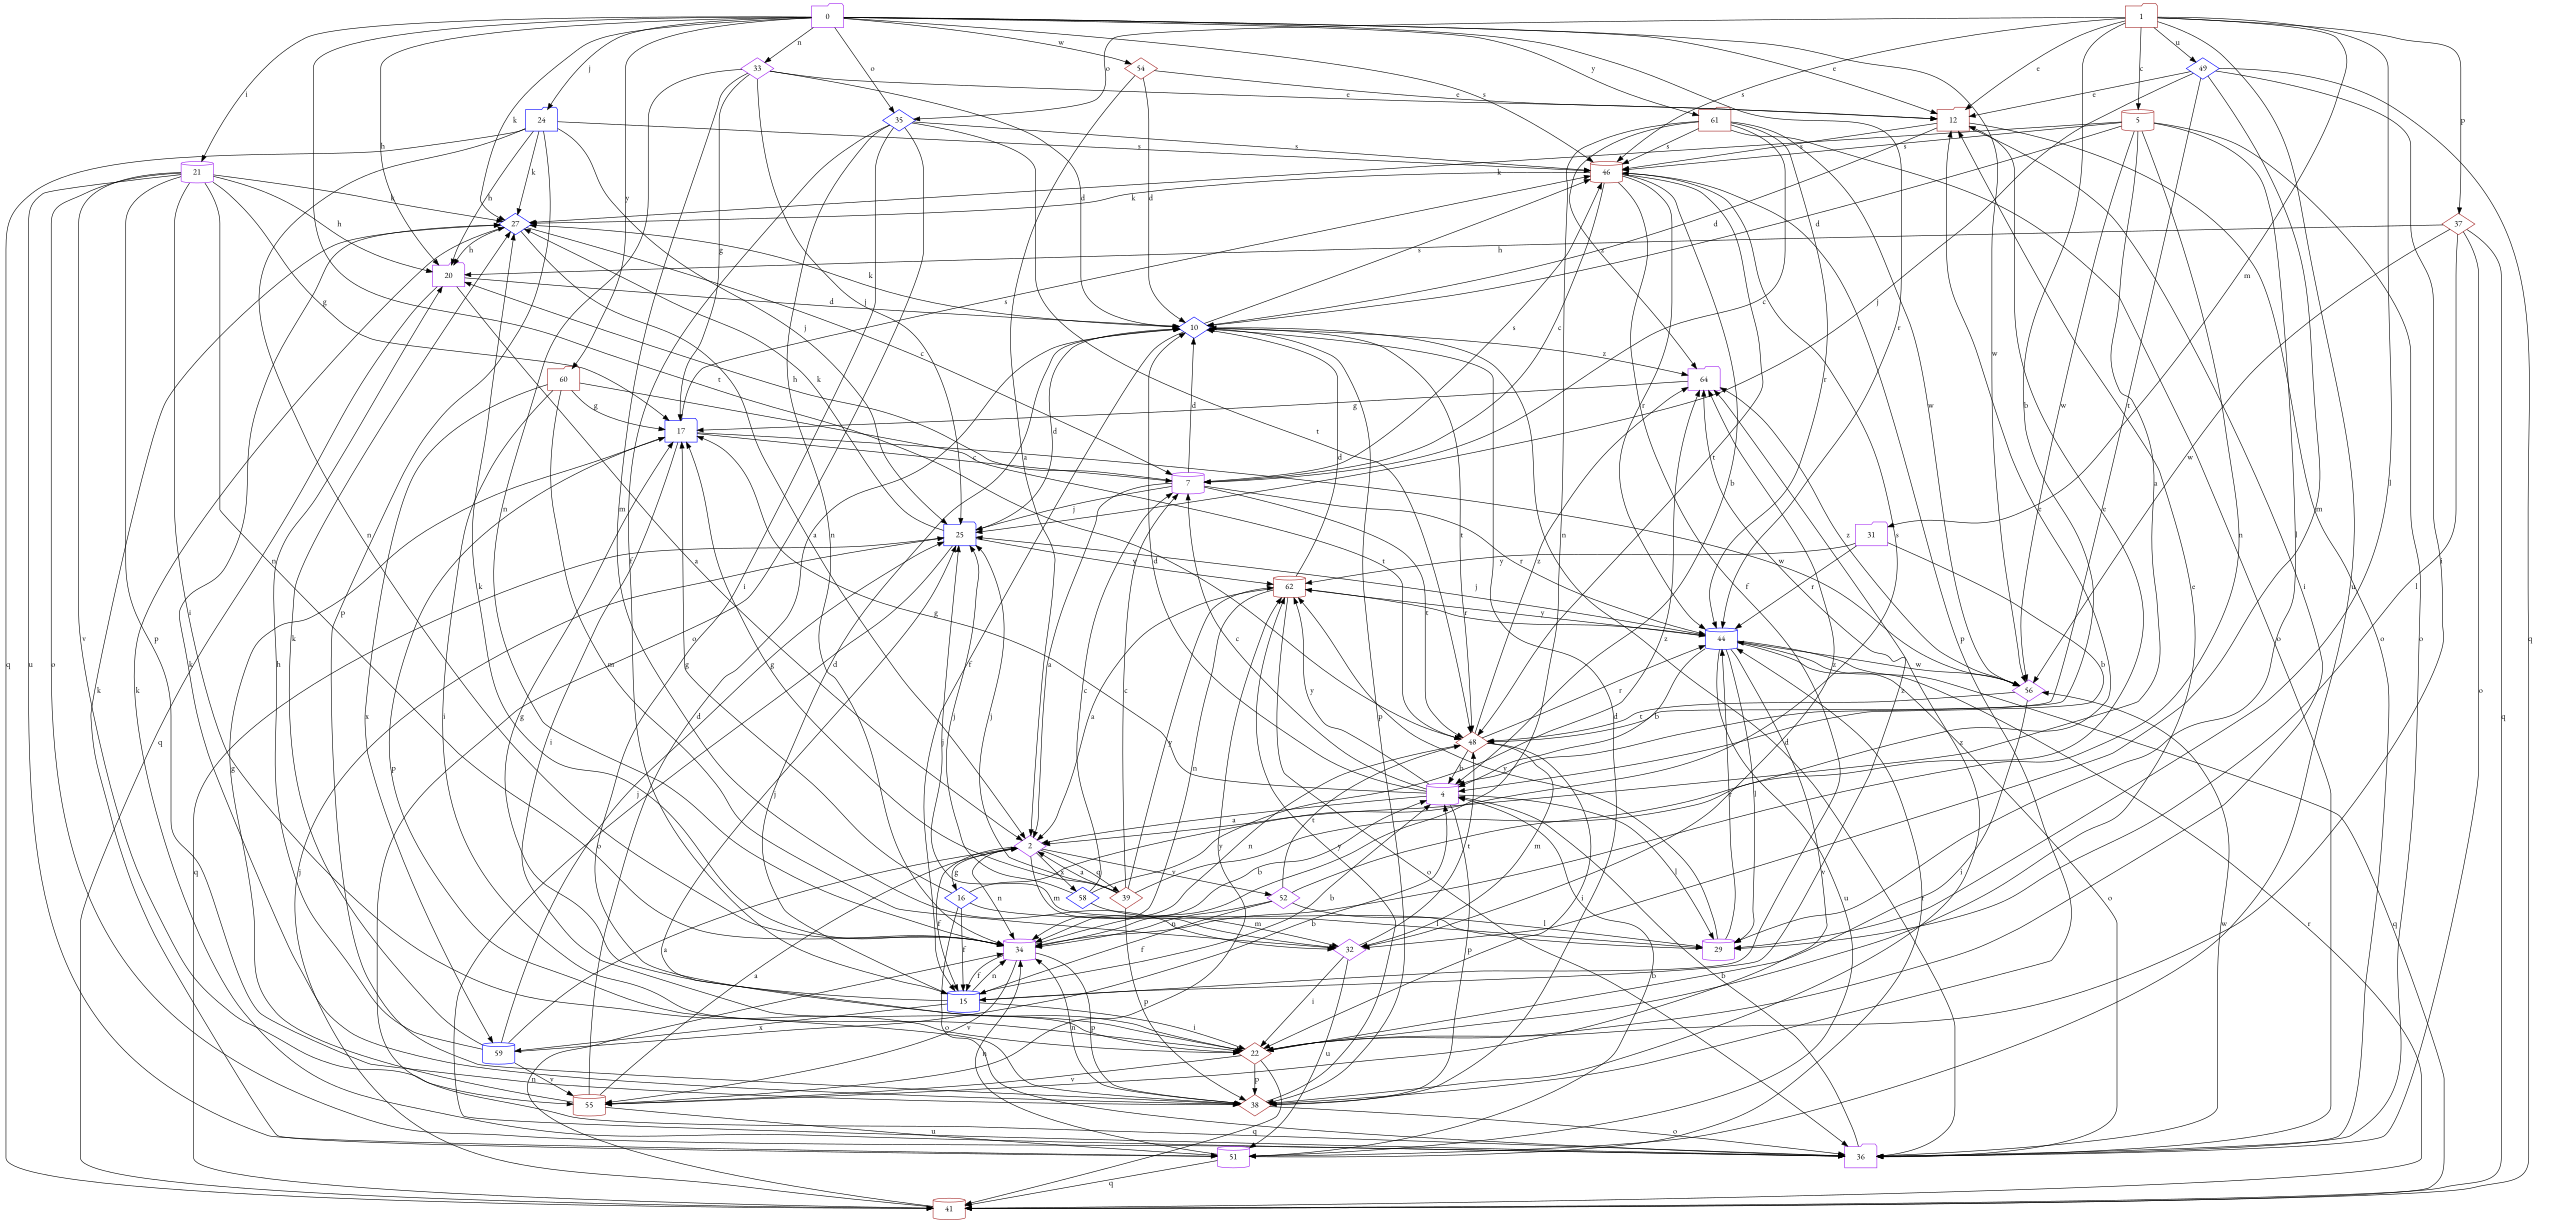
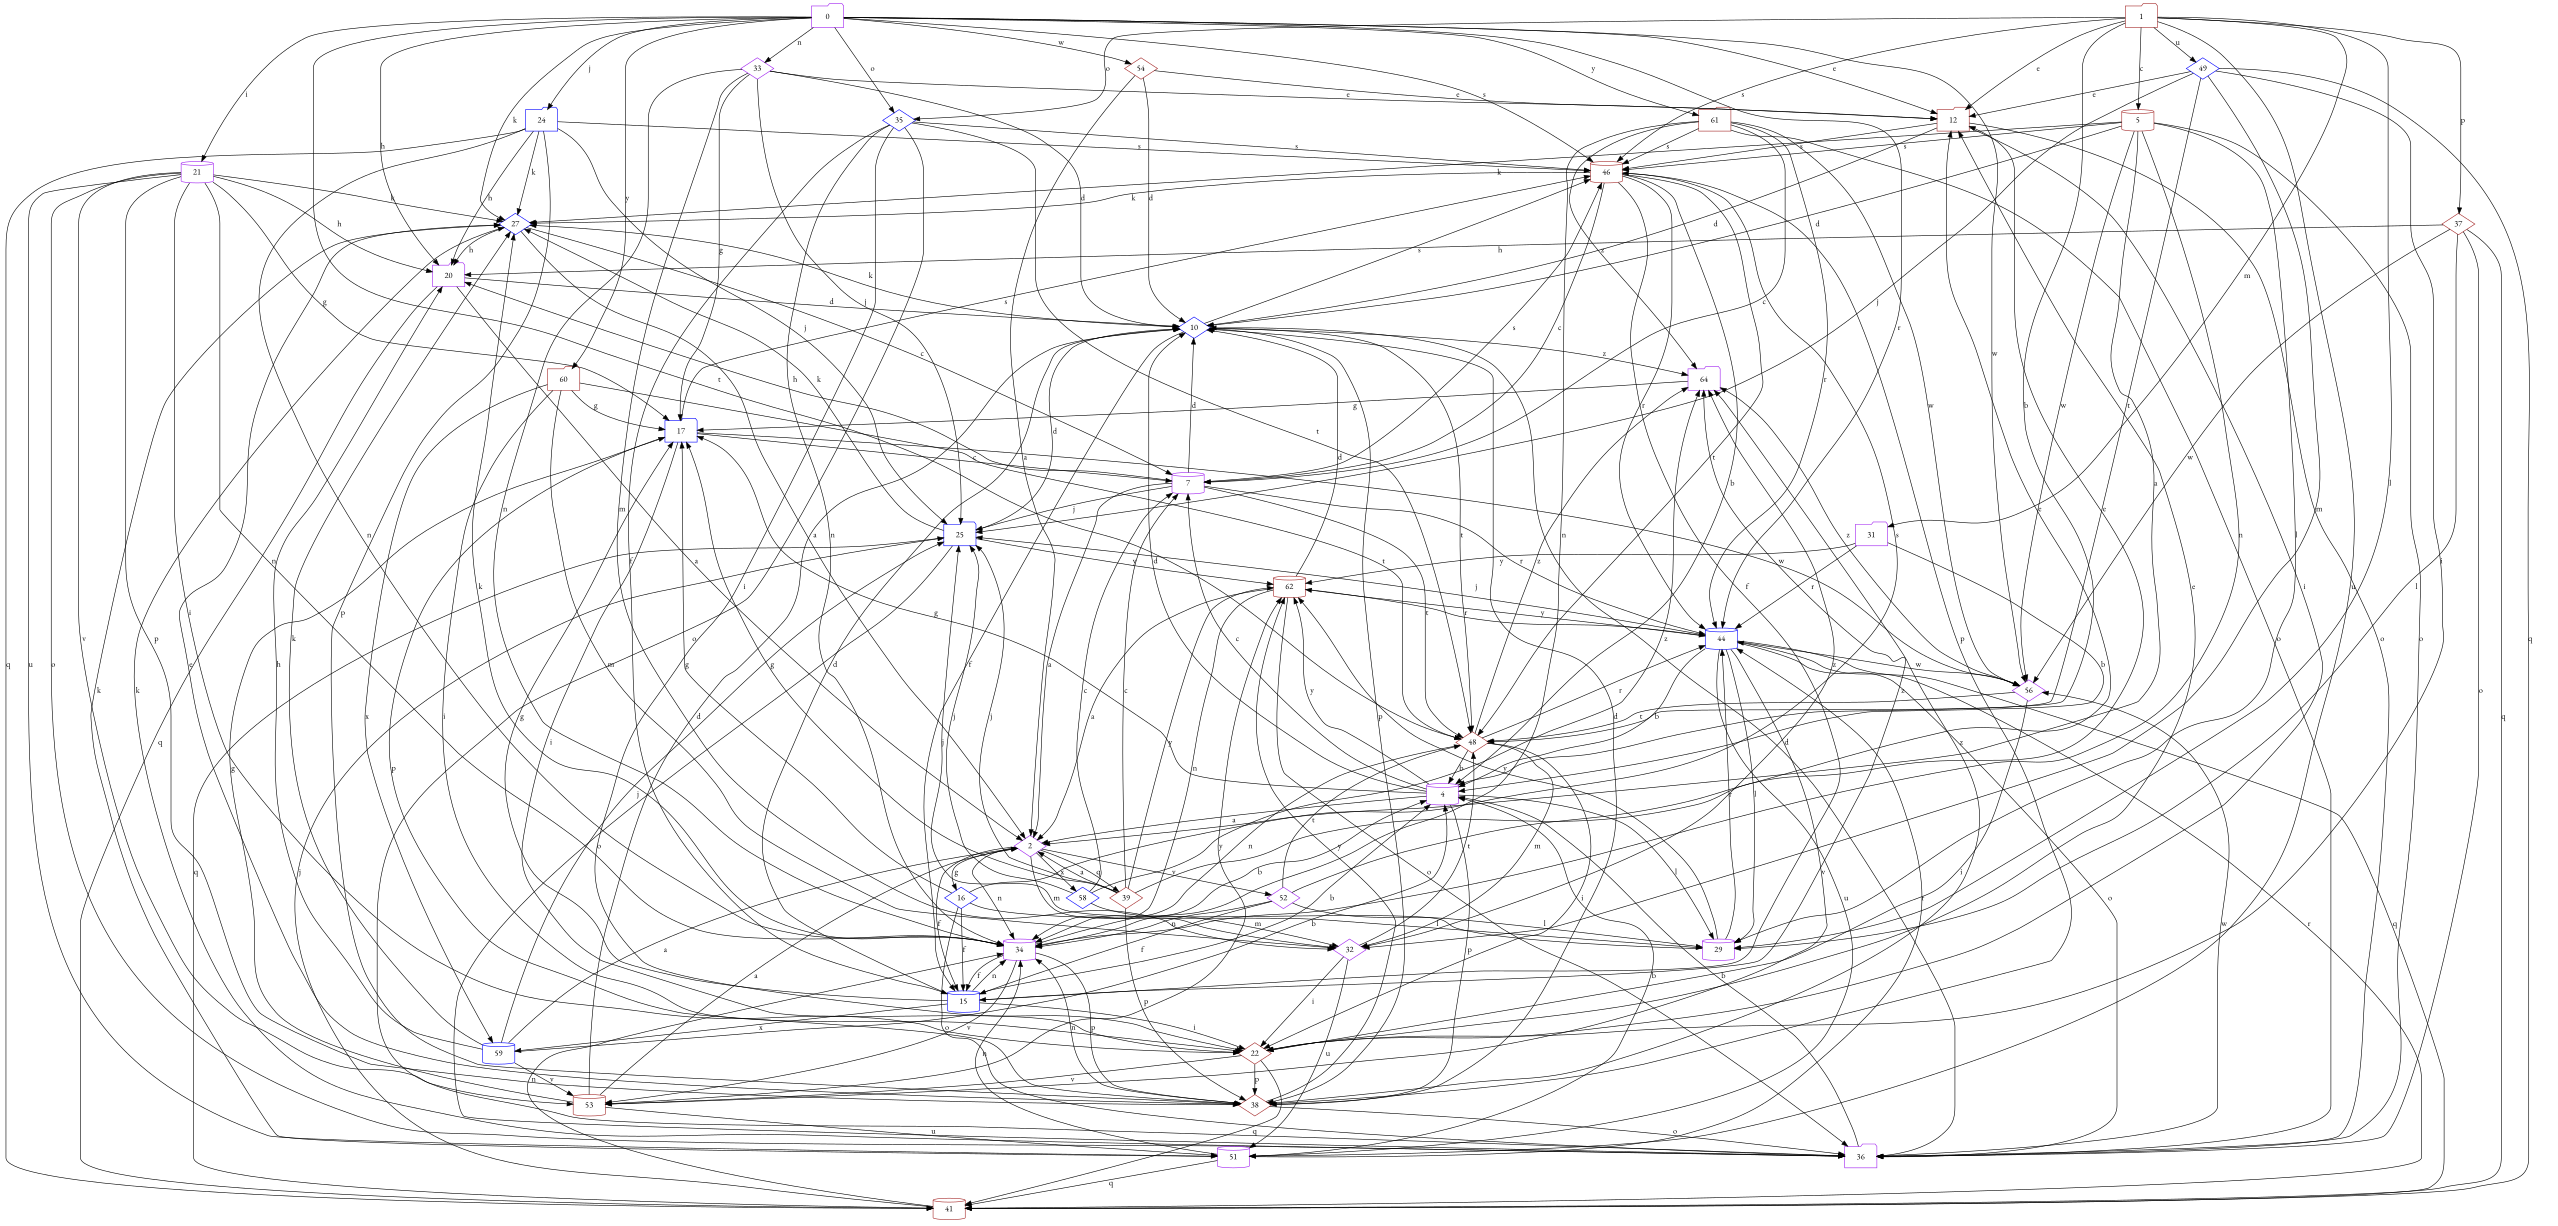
(191, 665) -> (191, 665)
(662, 947) -> none
(589, 1105) -> (589, 1105)
